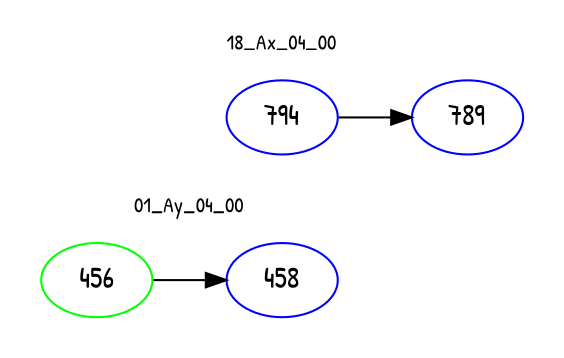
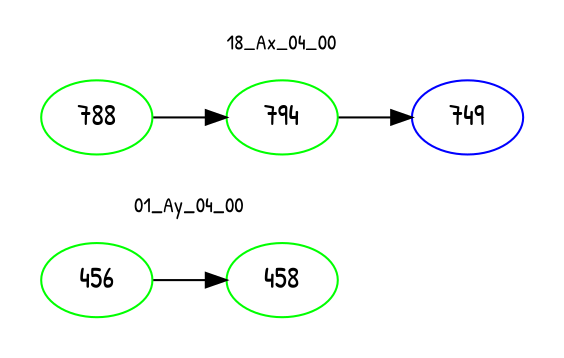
none -> (97, 117)
(282, 117) -> (282, 117)
(468, 117) -> (468, 117)
(282, 280) -> (282, 280)
